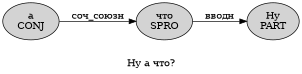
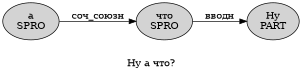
(31, 21) -> (31, 21)
